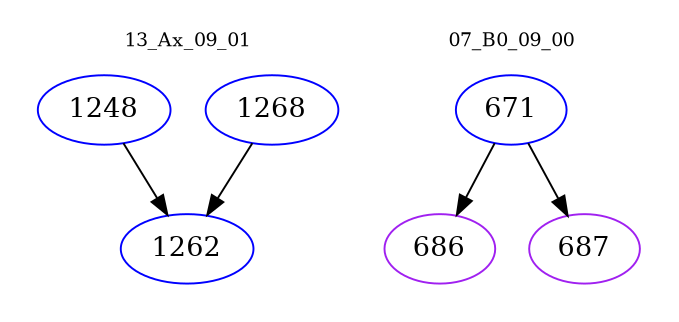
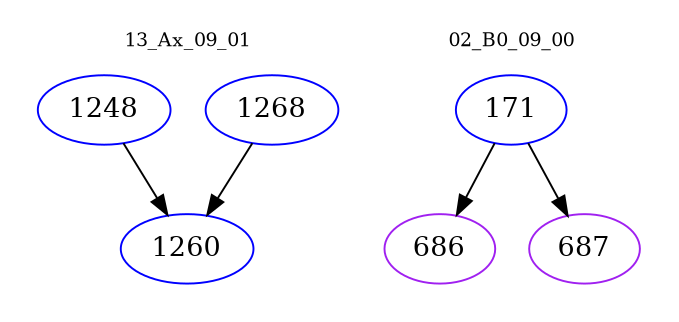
(512, 41) -> (512, 41)
(511, 110) -> (511, 110)
(187, 249) -> (187, 249)
